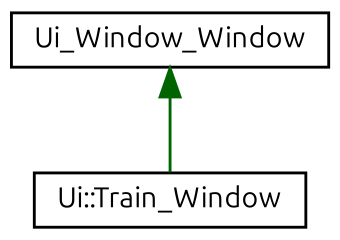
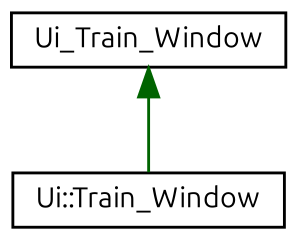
(170, 40) -> (149, 40)
